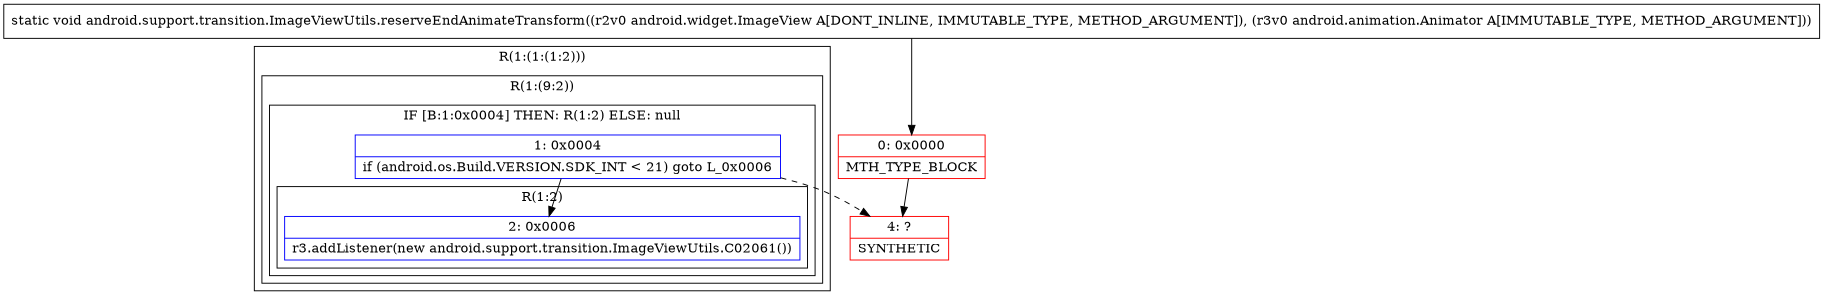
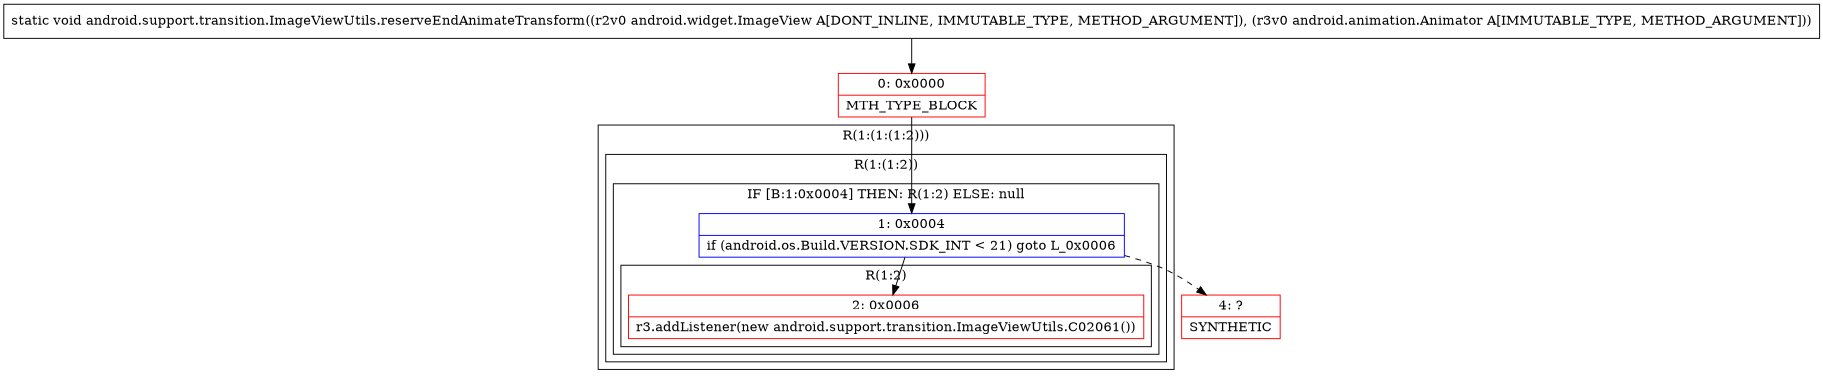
(542, 87) -> (886, 165)
(906, 193) -> (912, 160)
(542, 238) -> (886, 317)
